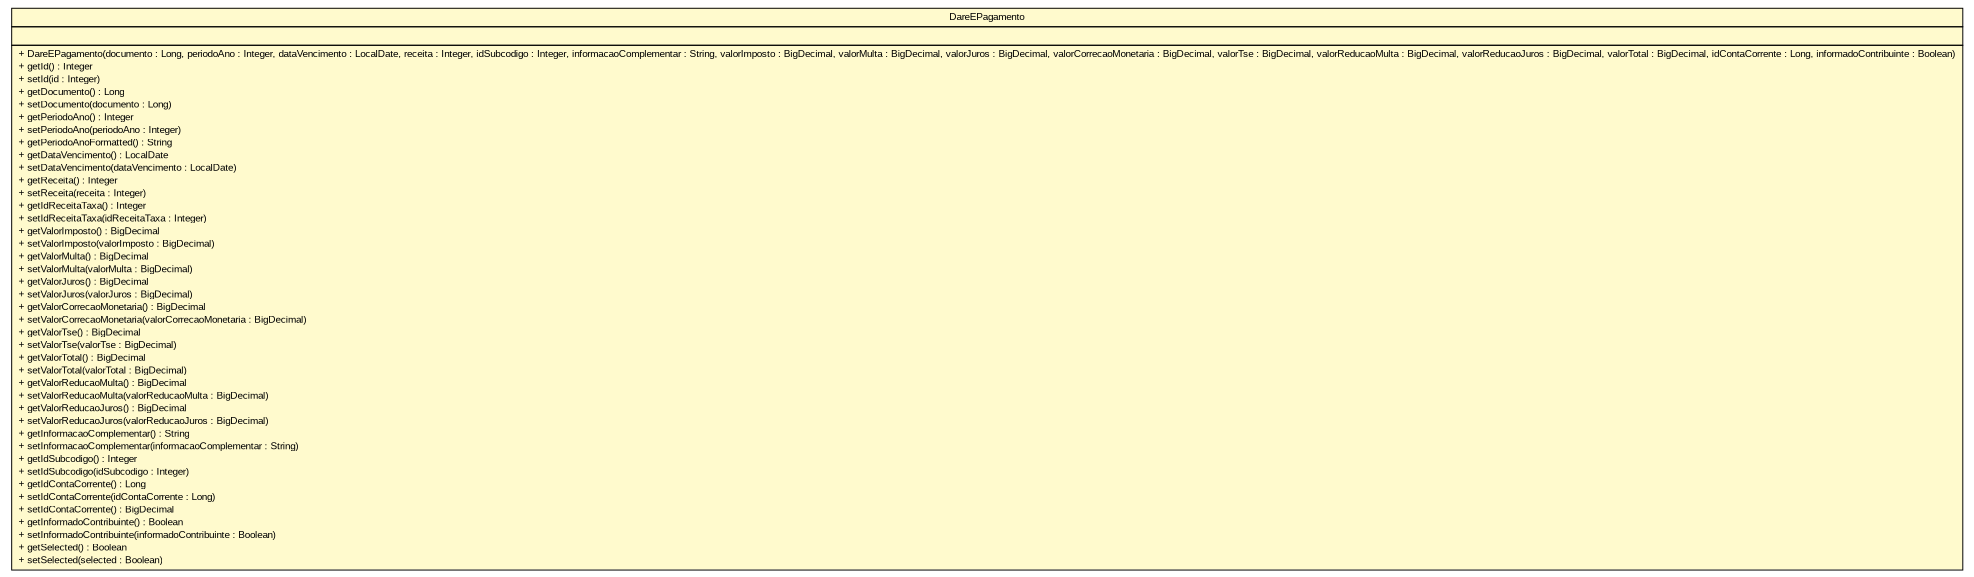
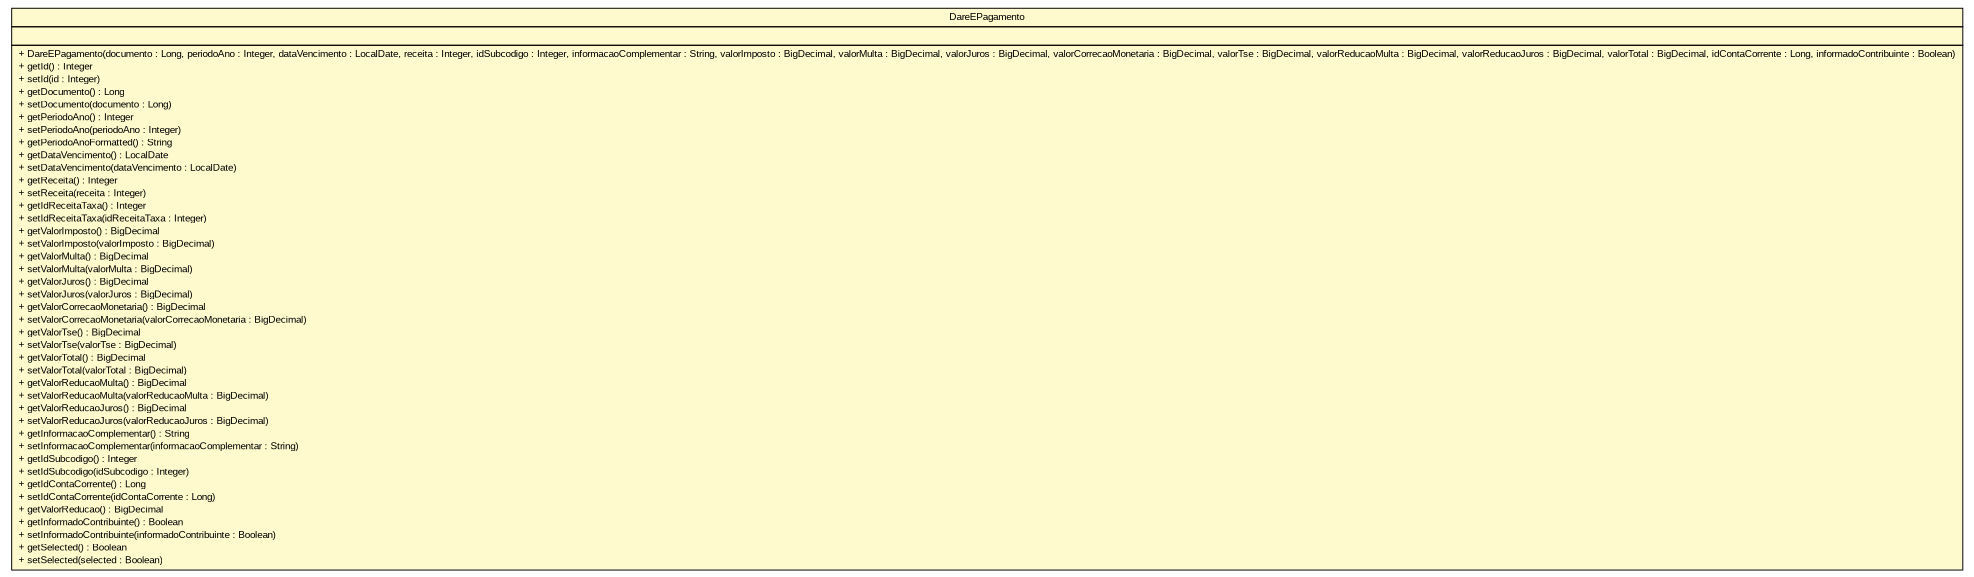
(96, 510) -> (91, 510)
